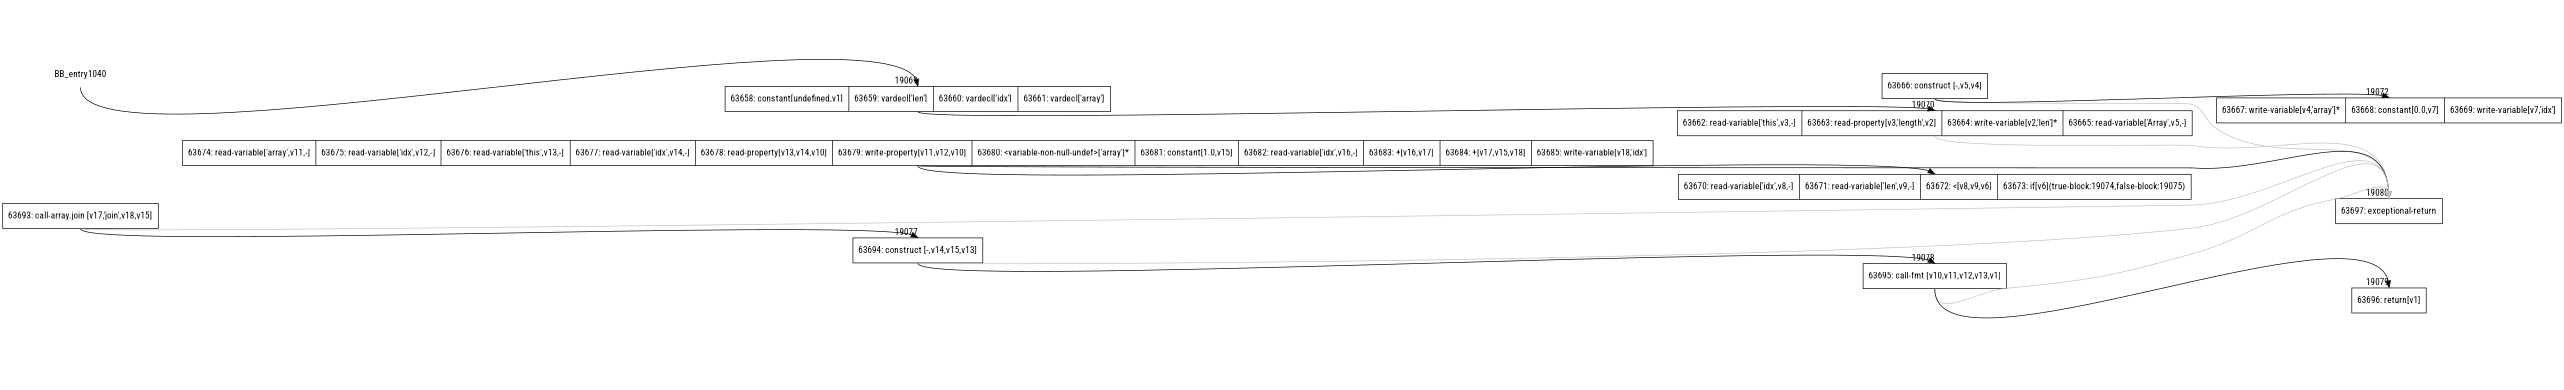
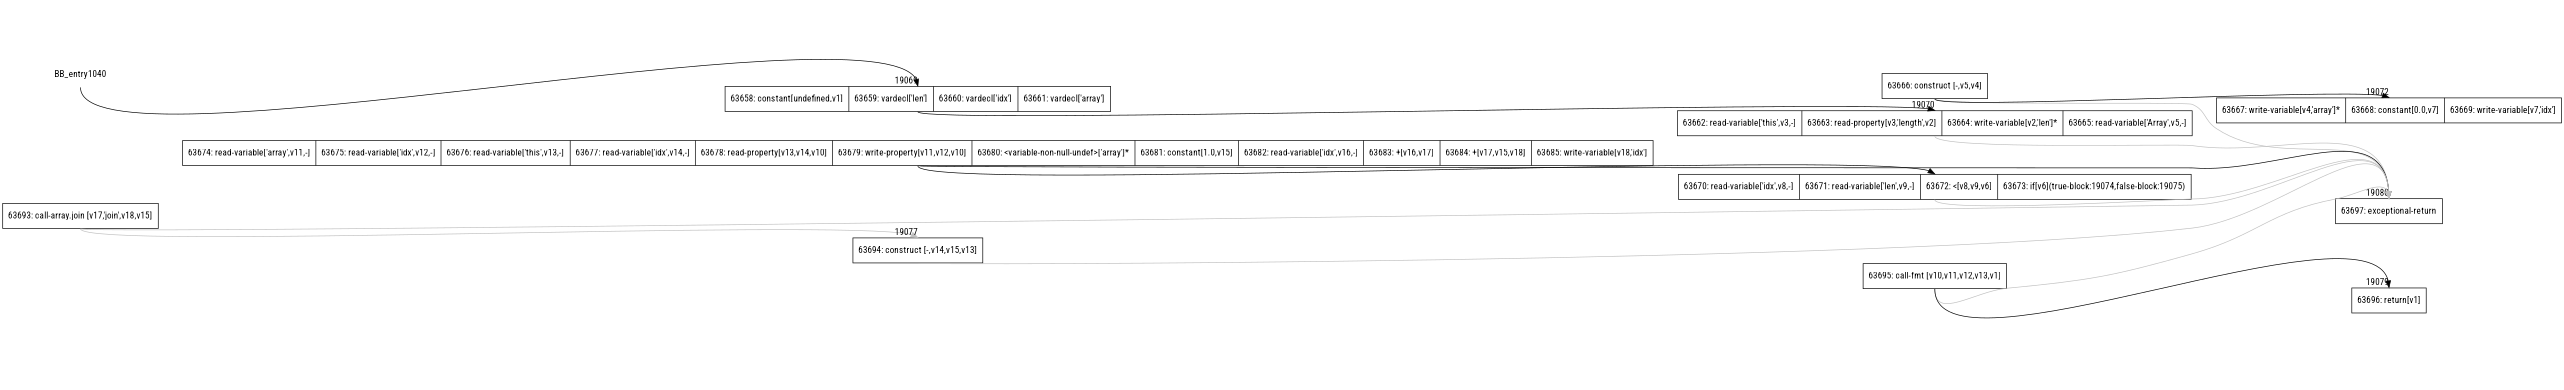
none -> (2173, 200)
(496, 233) -> (496, 233)
(1373, 265) -> none
